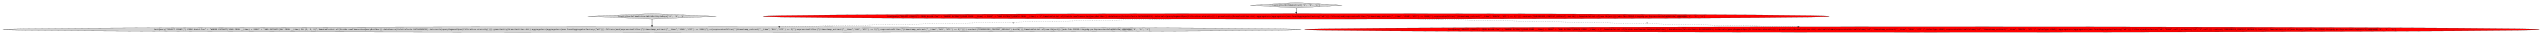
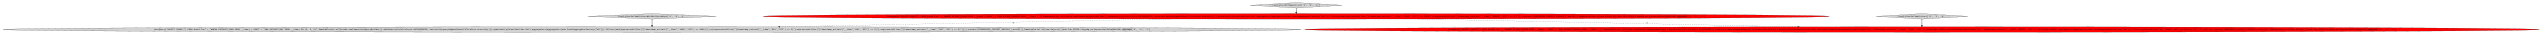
none -> (1922, 16)
